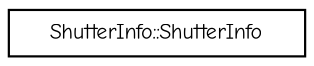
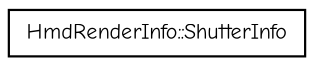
(157, 33) -> (157, 33)
